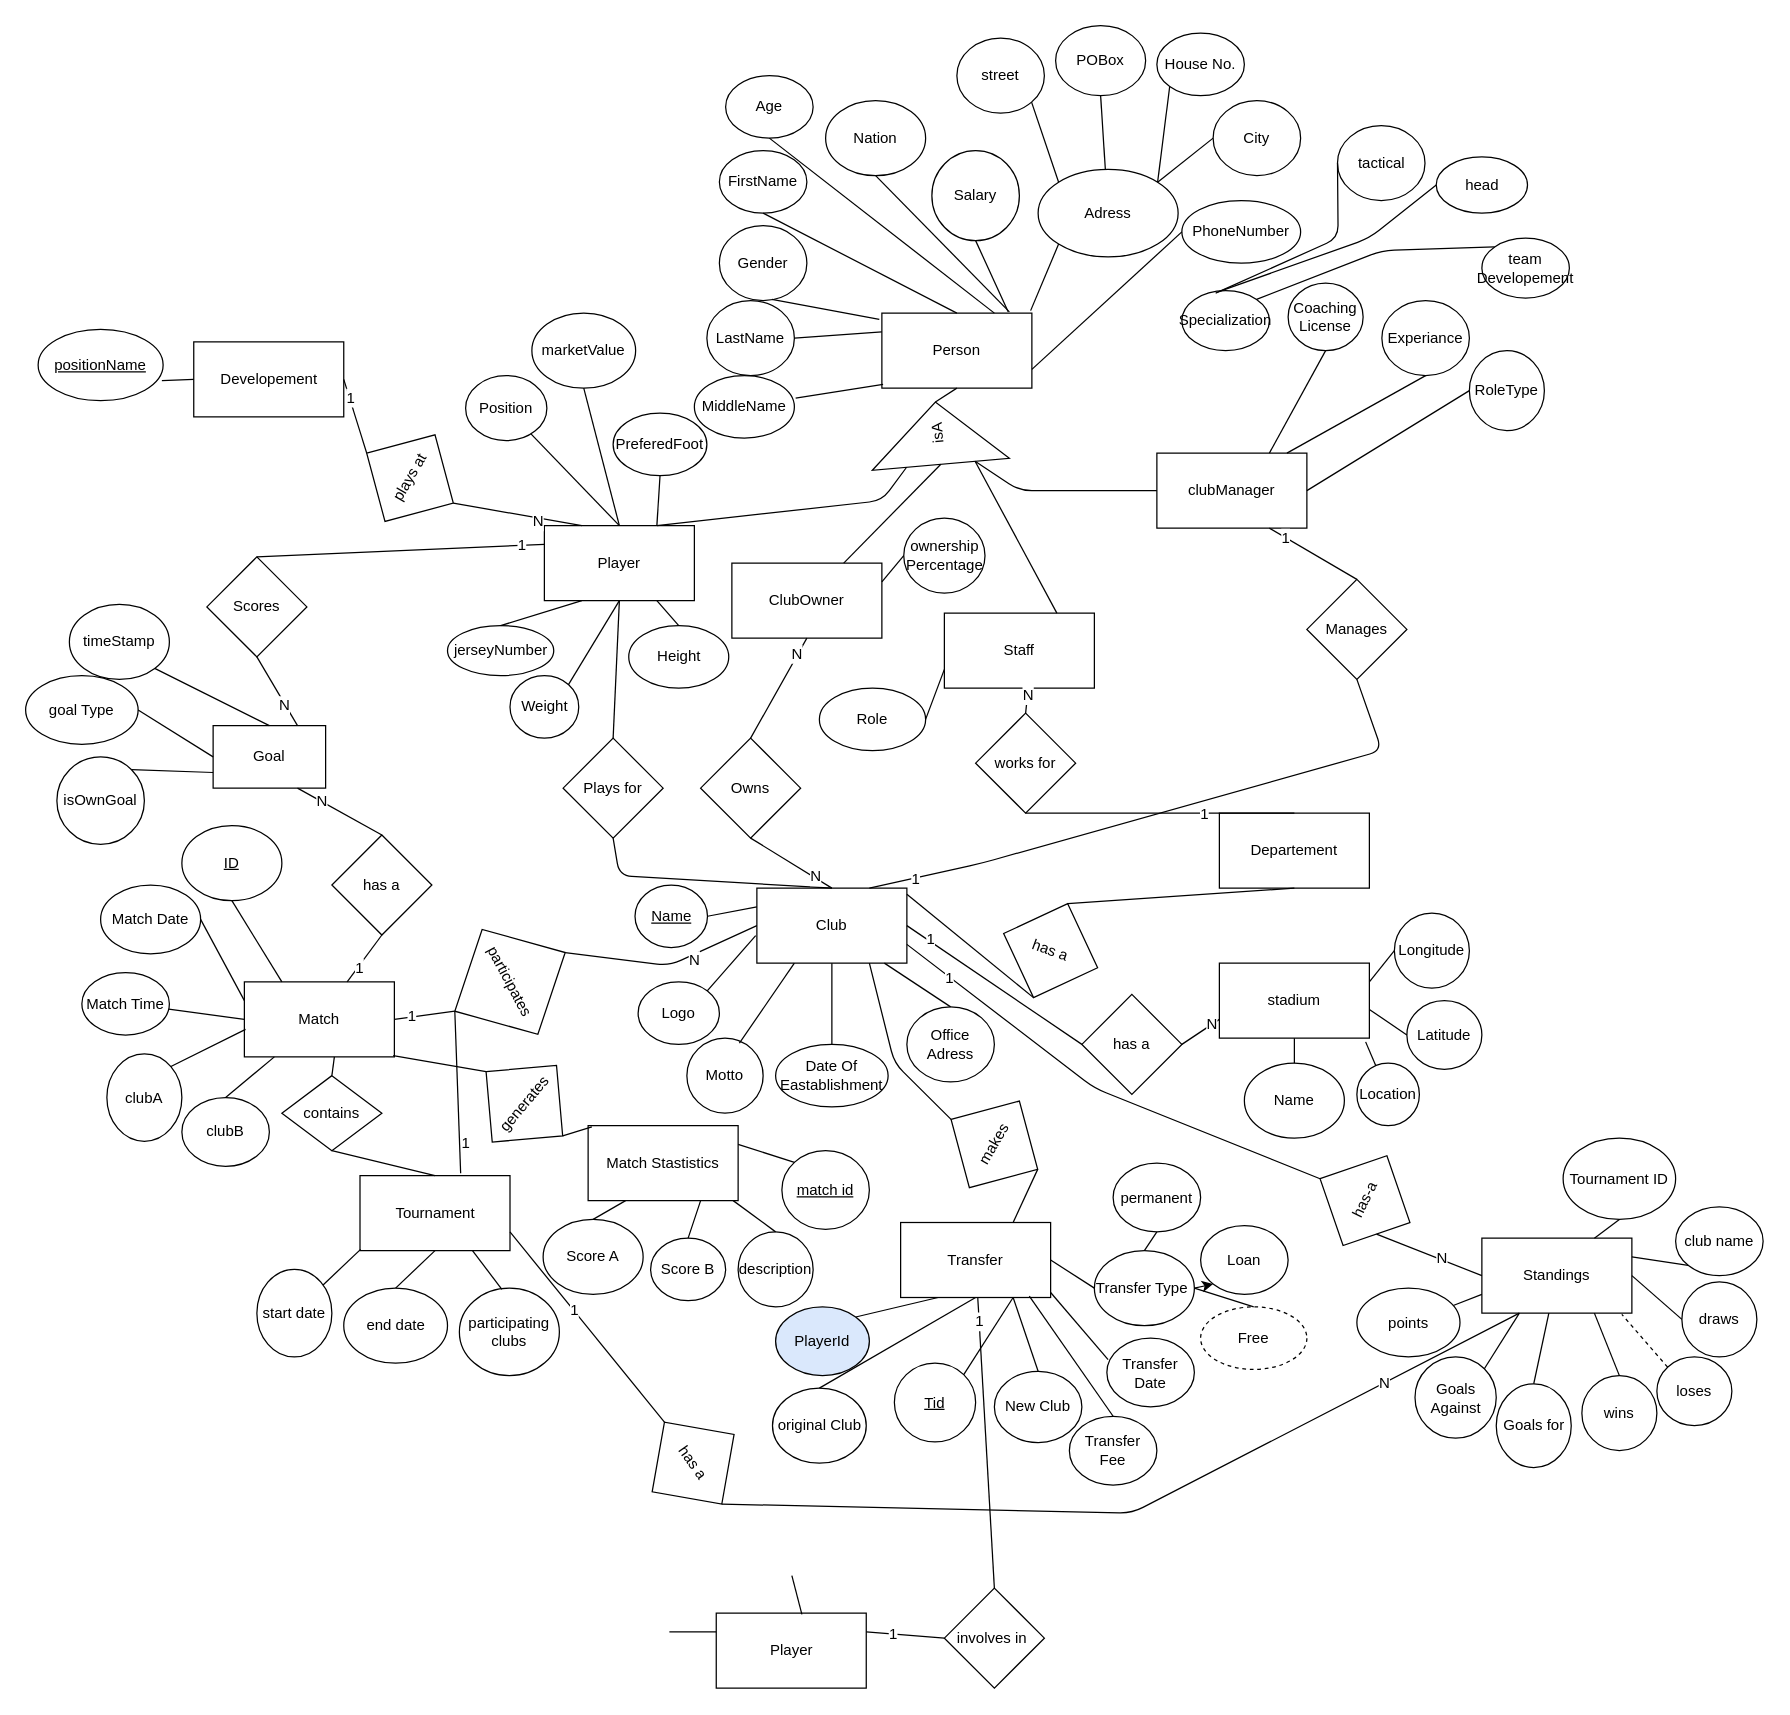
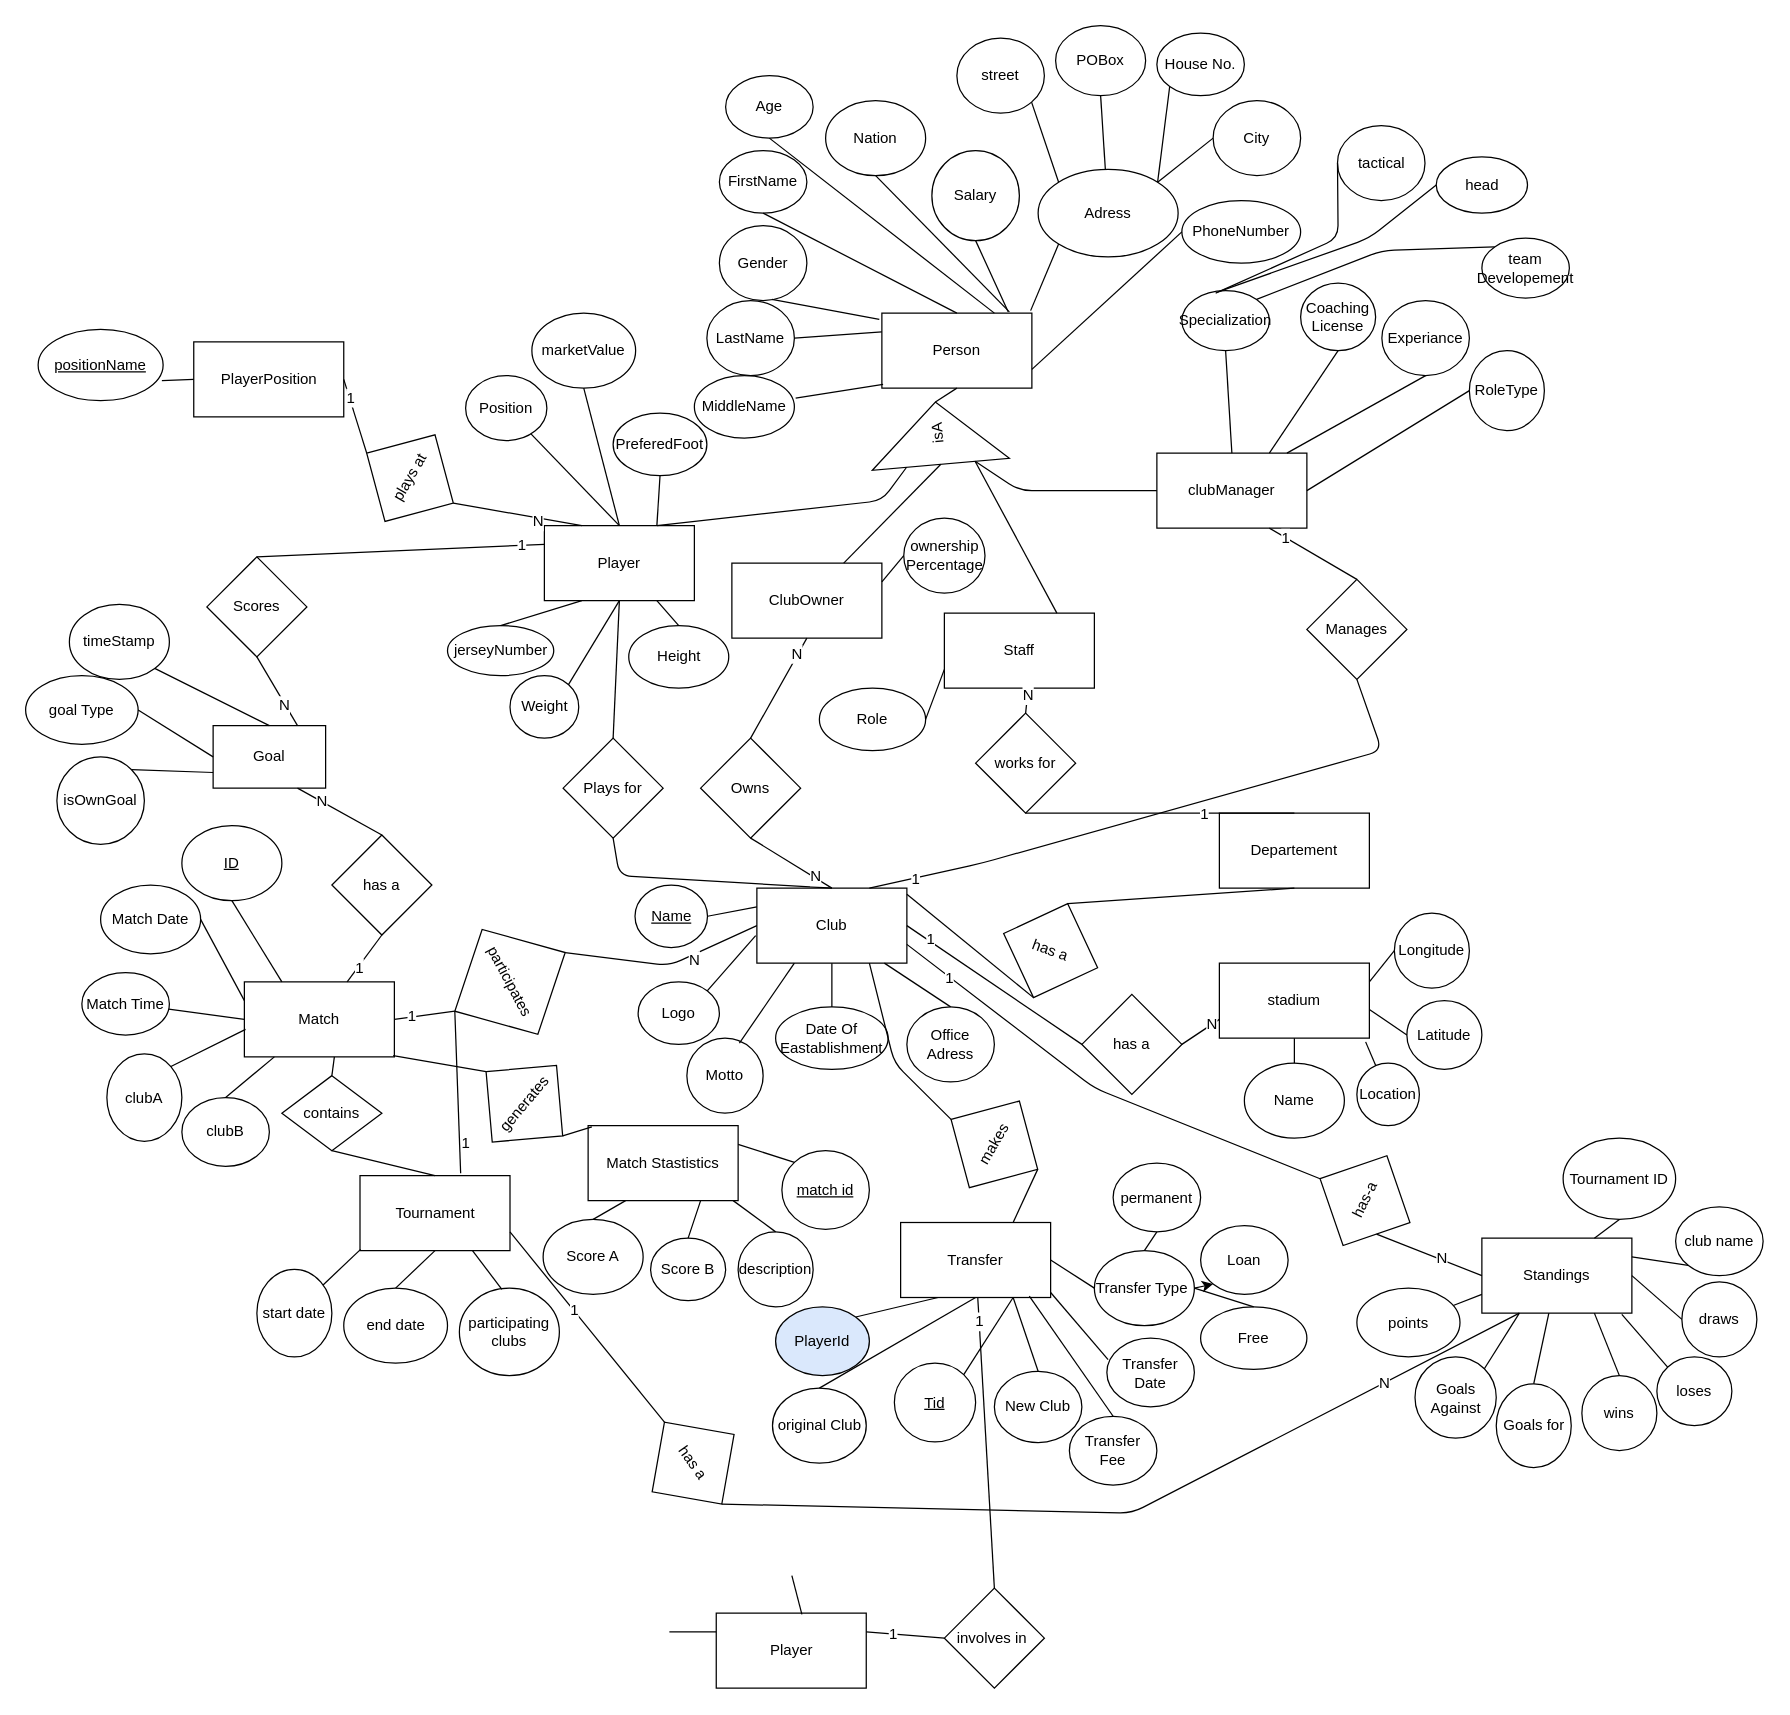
(1326, 317) -> (1338, 317)
(269, 379) -> (269, 379)
none -> (1229, 402)
(832, 1076) -> (832, 1038)
(1254, 1338) -> (1254, 1338)
(1644, 1340) -> (1644, 1340)
